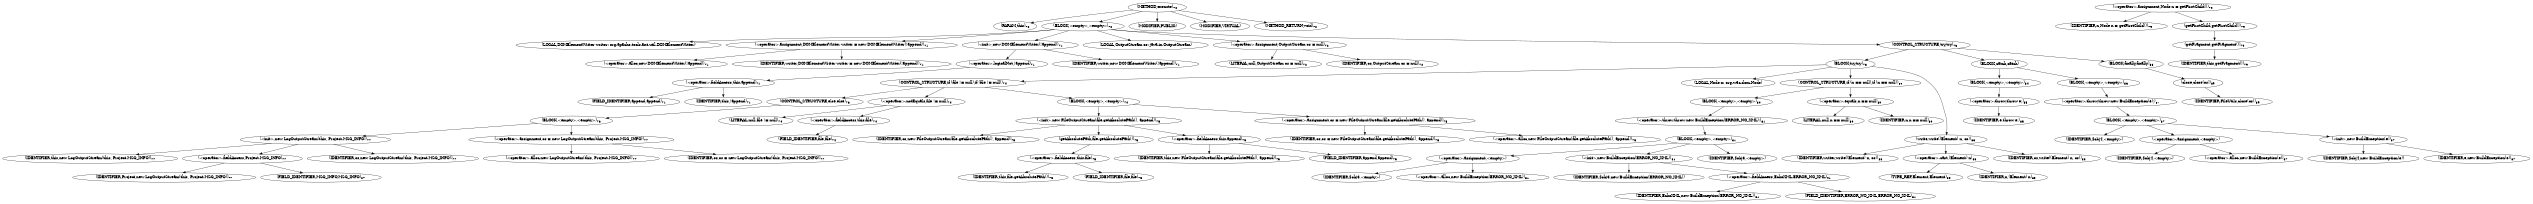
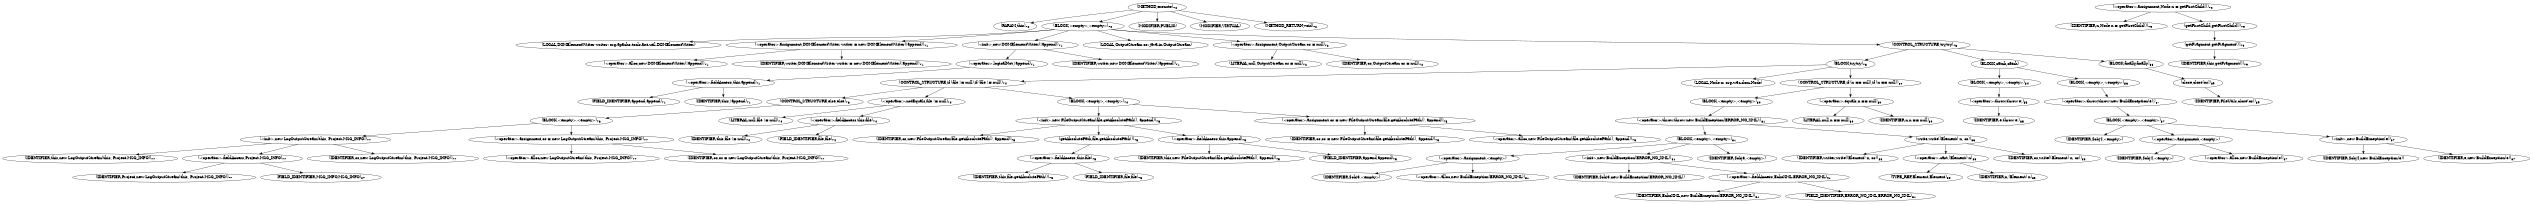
(1927, 81) -> (1830, 131)
none -> (720, 140)
